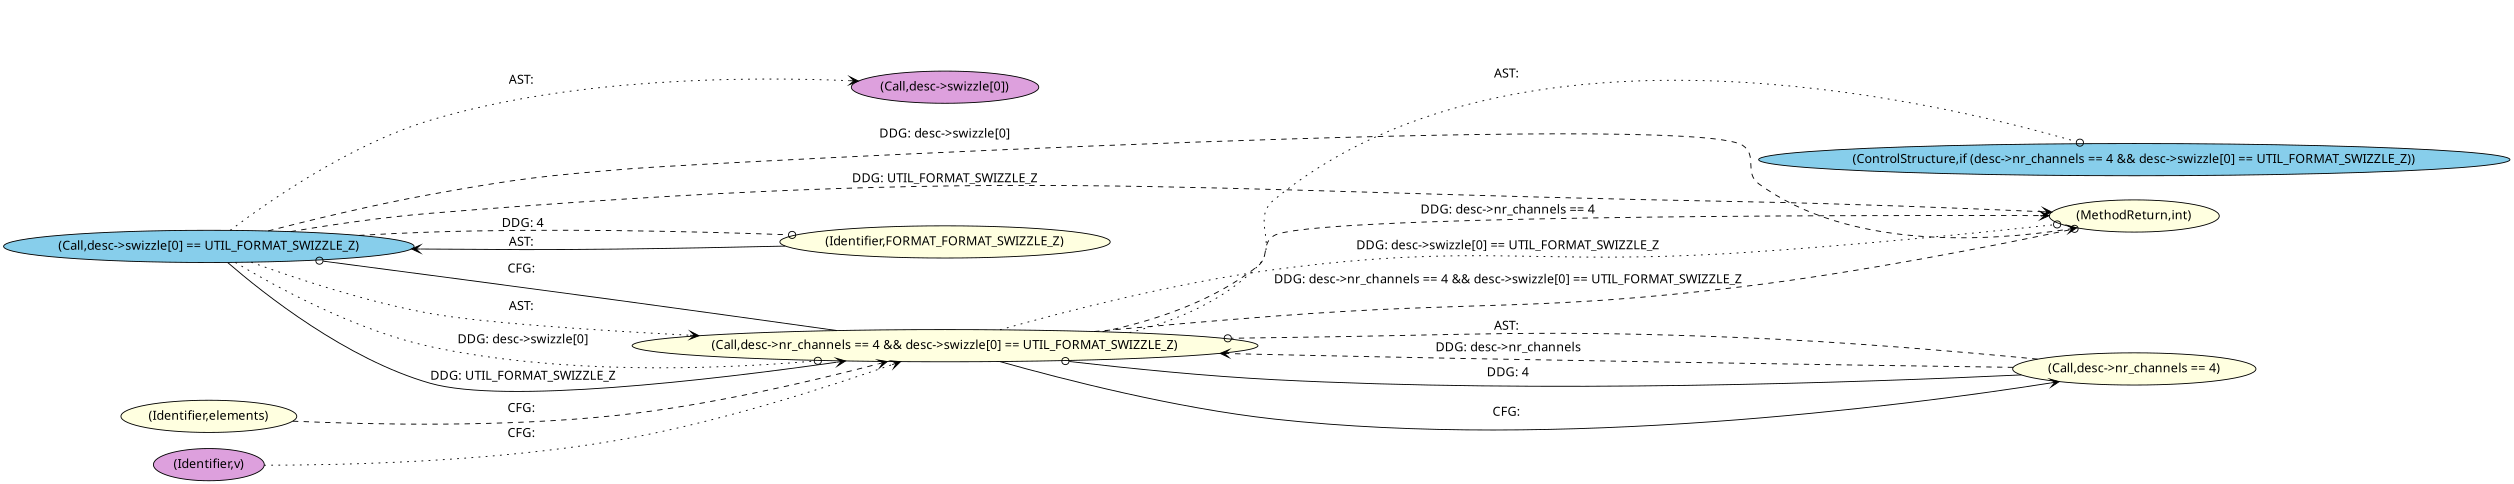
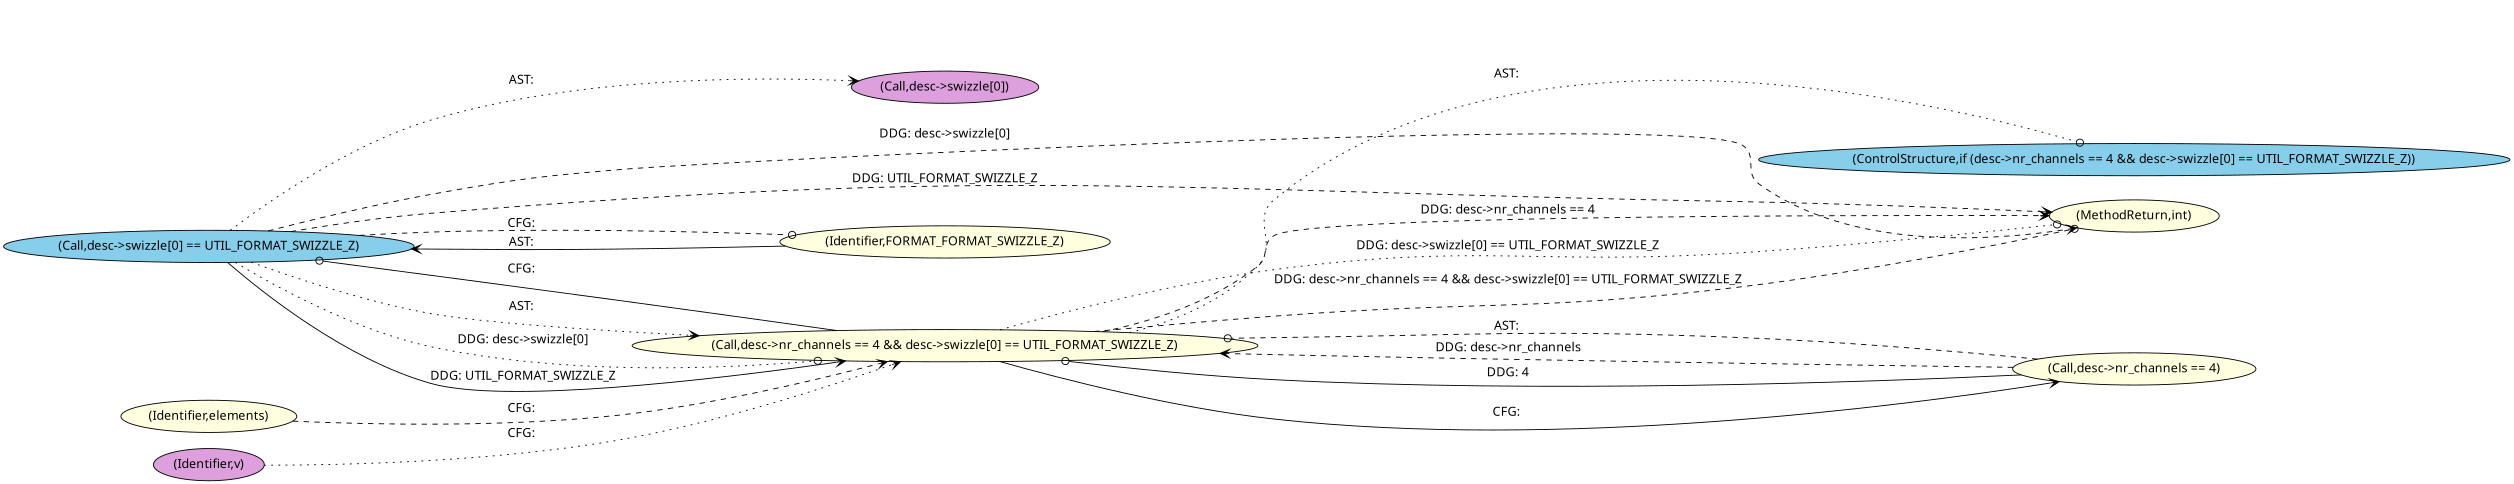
(523, 224) -> (523, 224)
